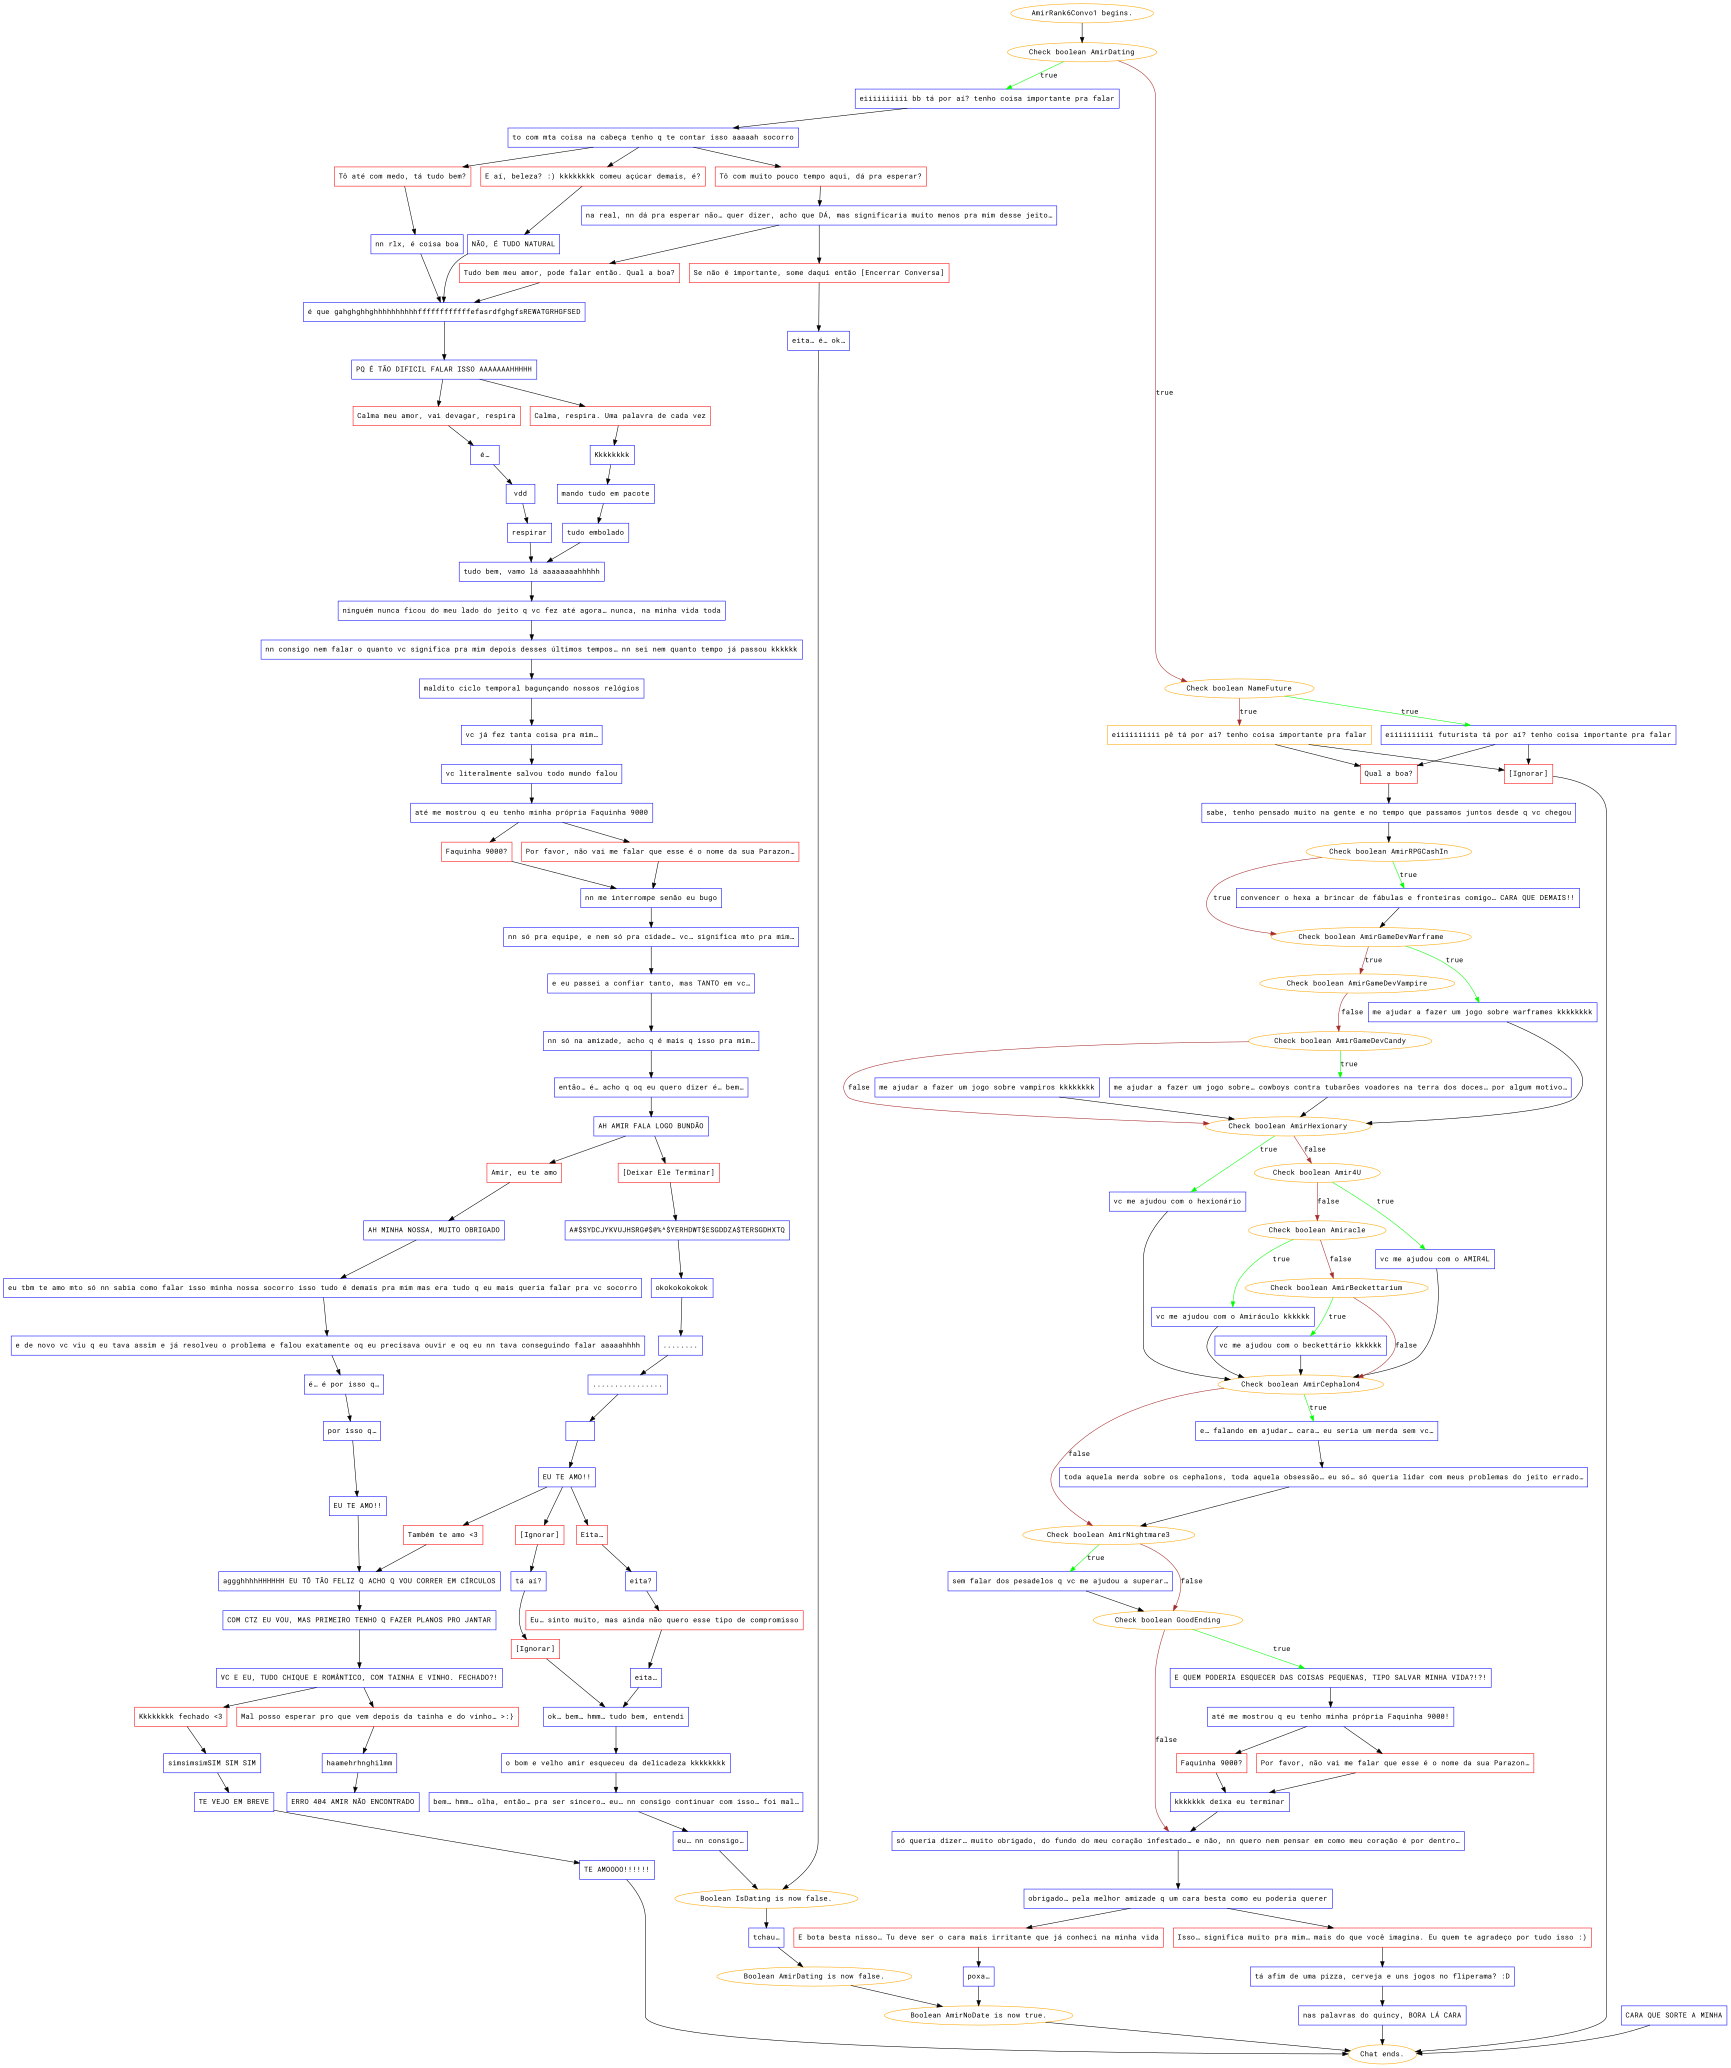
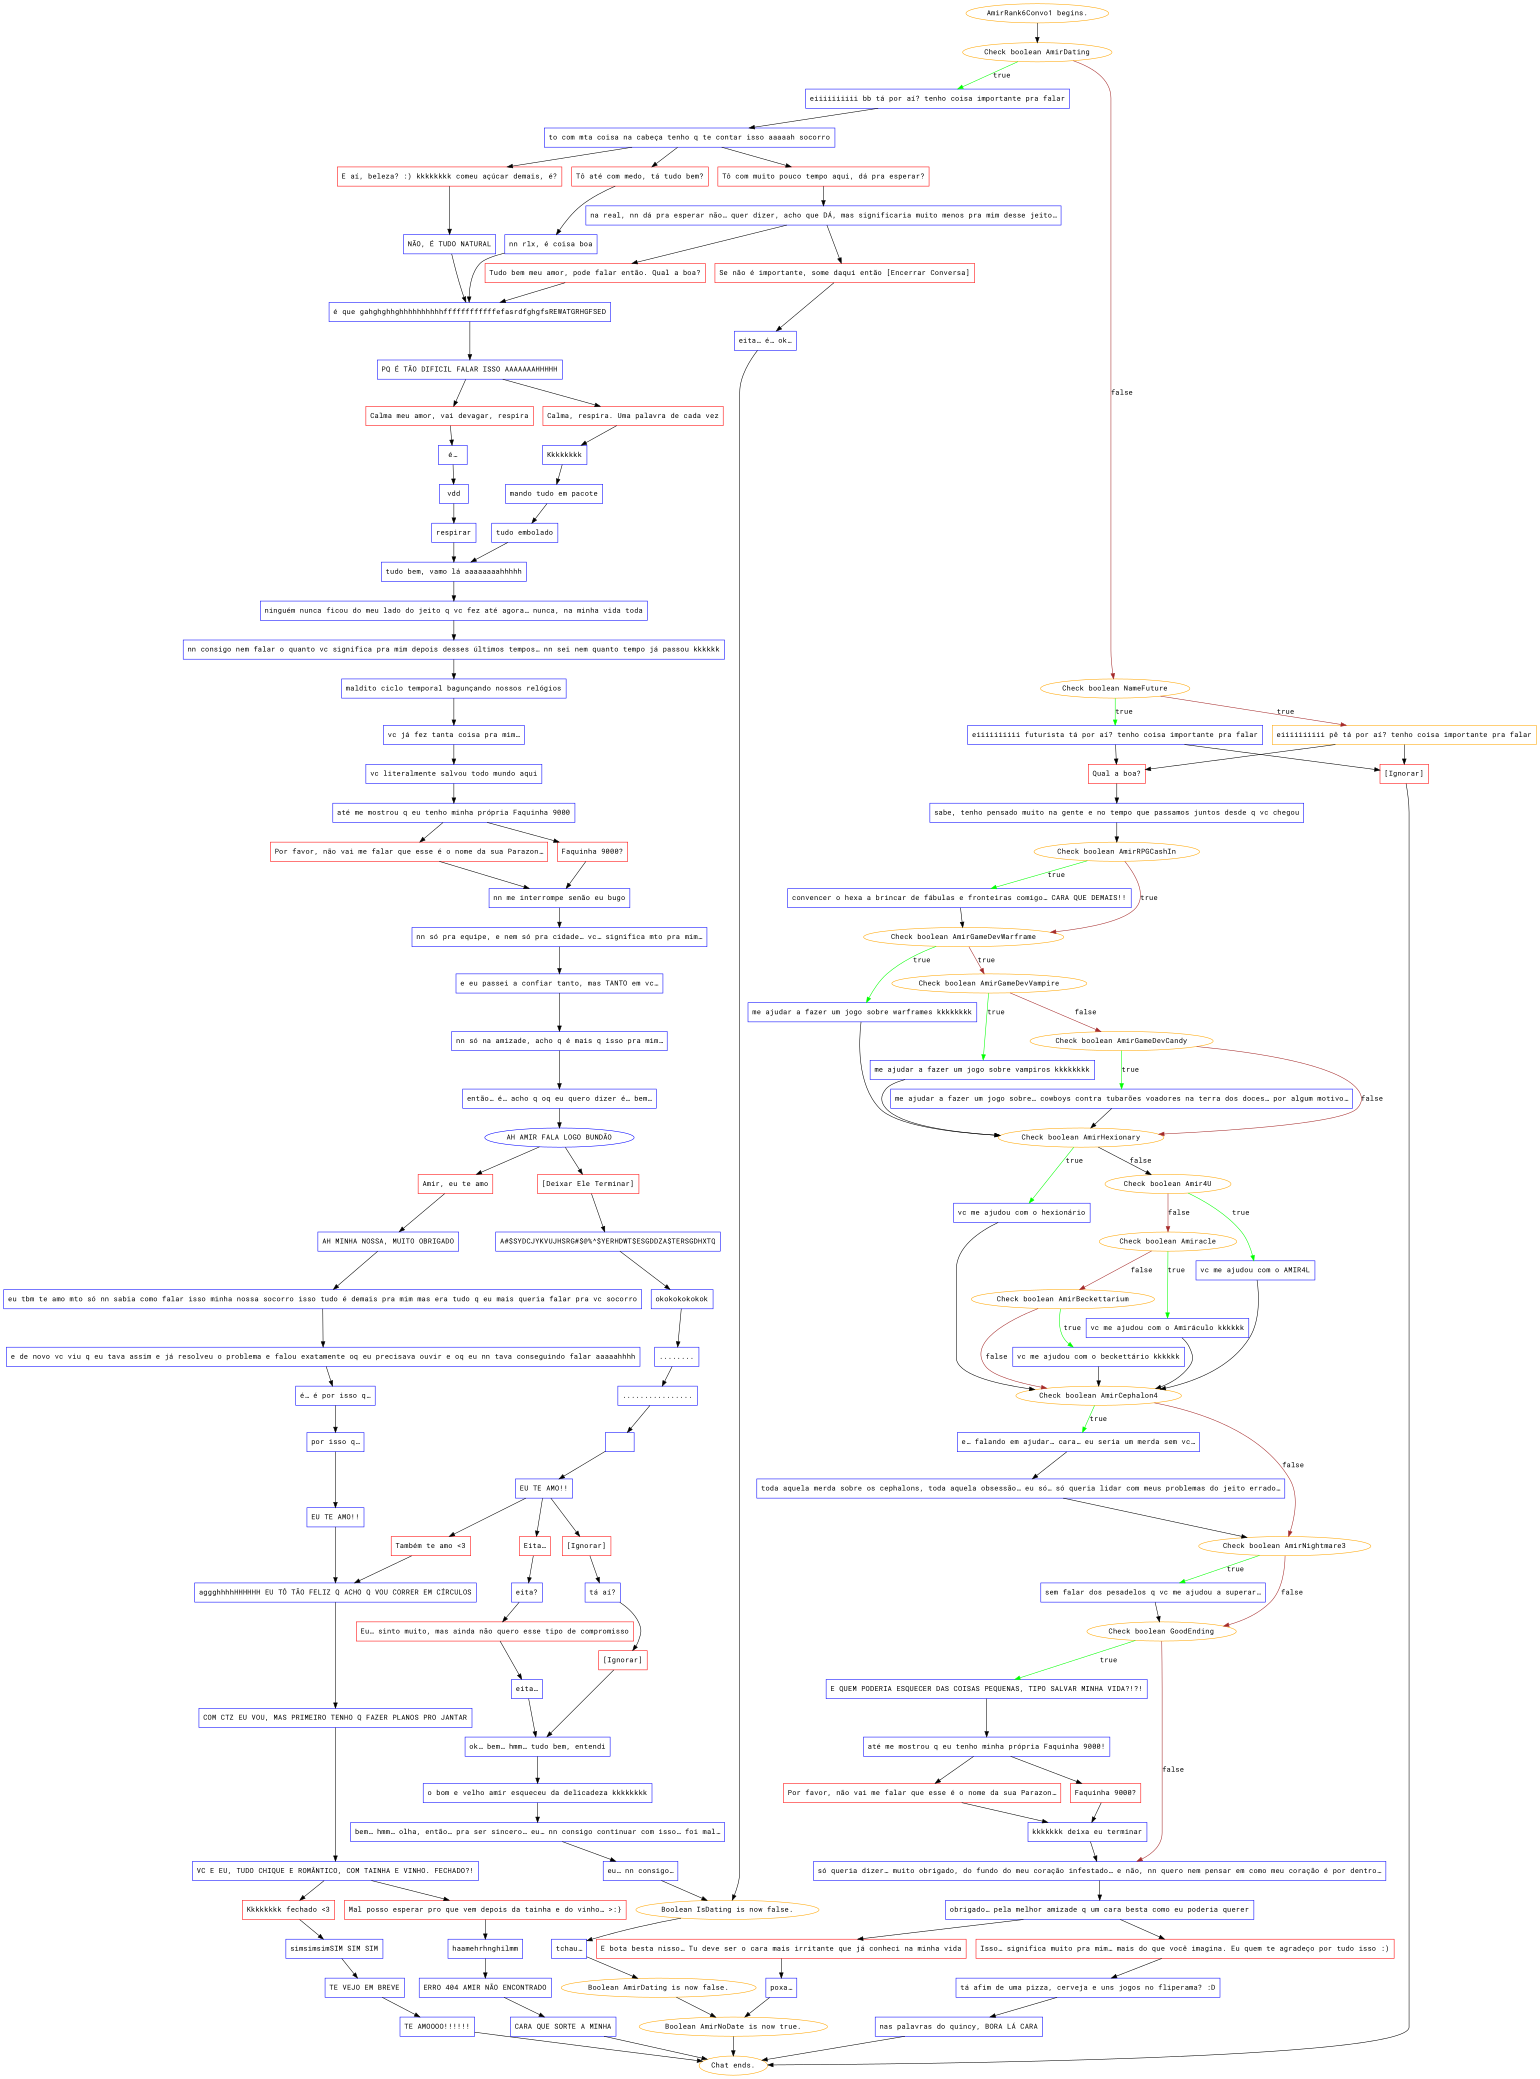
(1165, 393) -> (1122, 393)
(532, 774) -> (454, 774)
none -> (986, 1024)
(651, 1126) -> (559, 1138)
(1301, 1147) -> (1122, 1160)
none -> (522, 2006)
